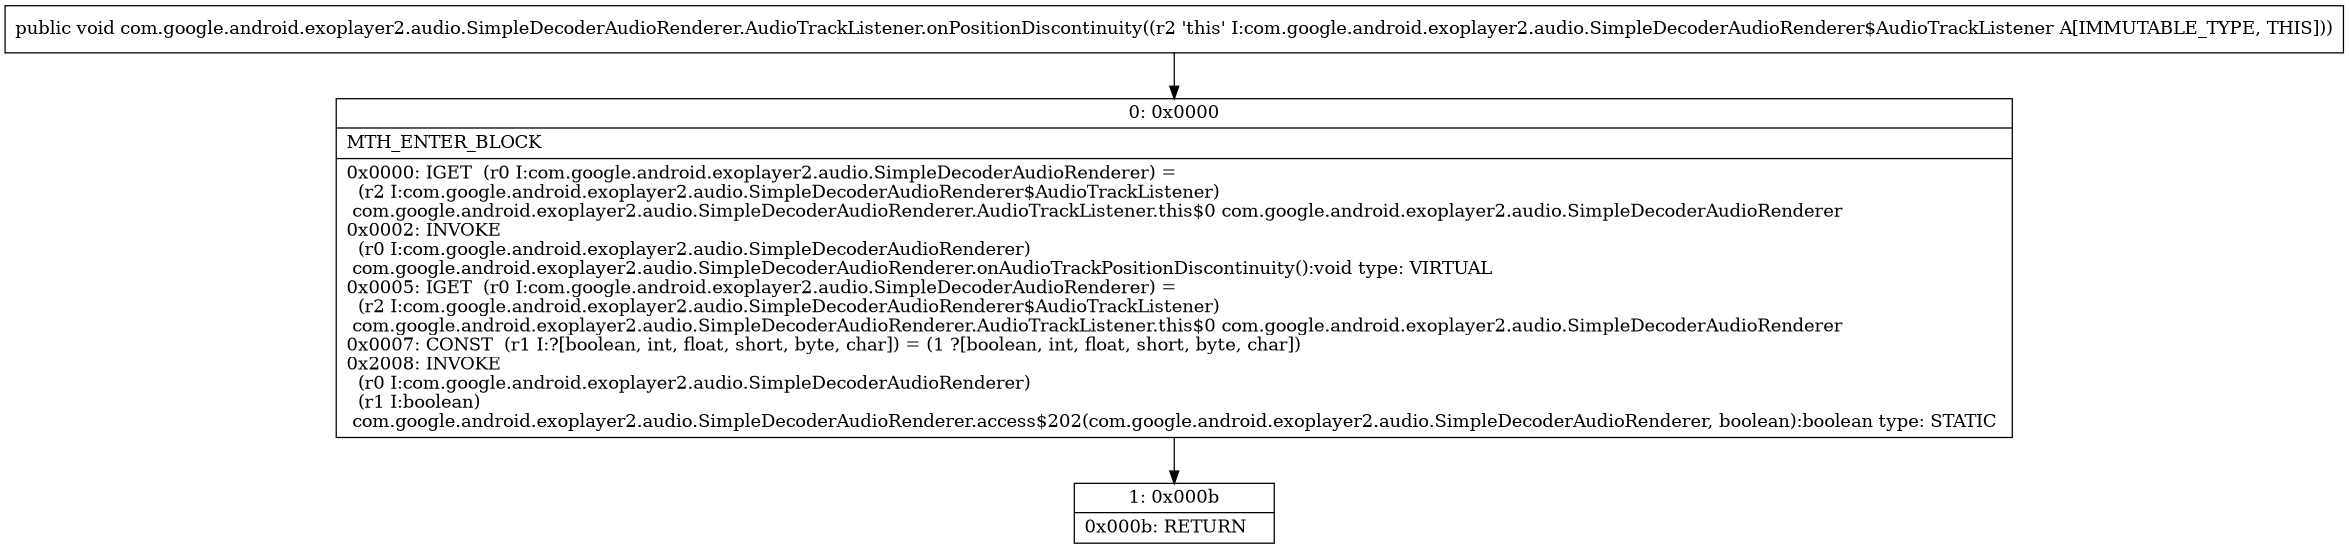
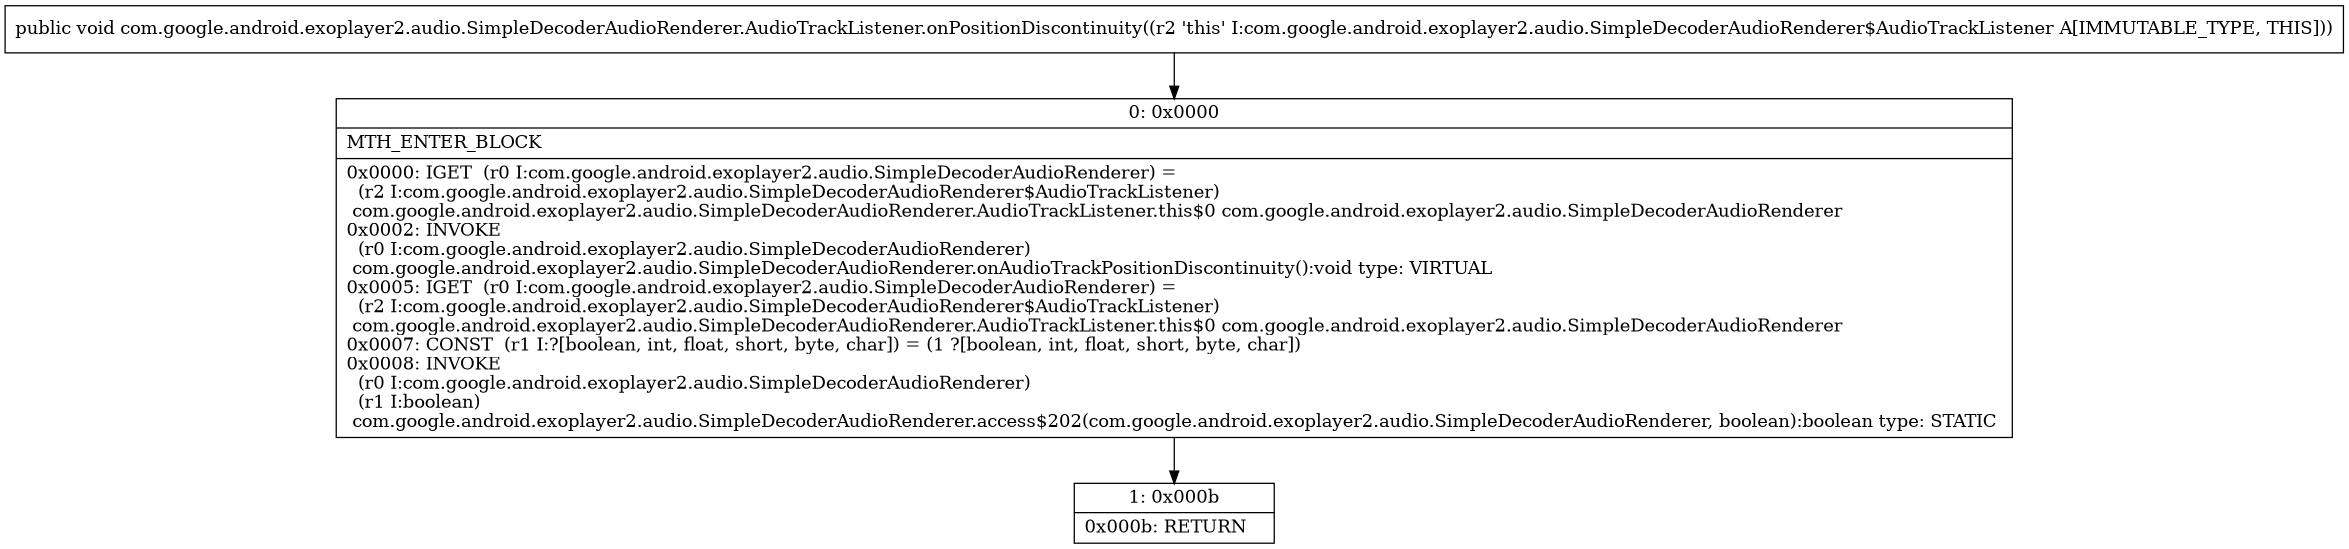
(430, 364) -> (430, 364)
